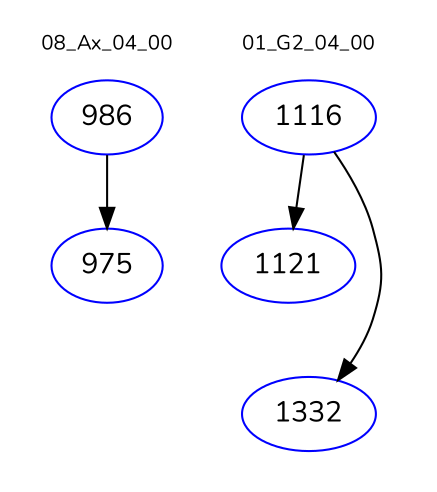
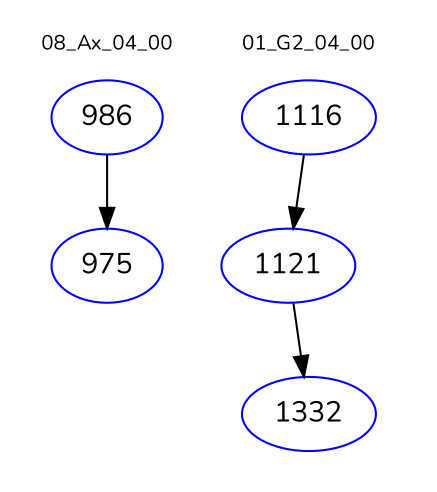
(379, 256) -> (297, 330)
